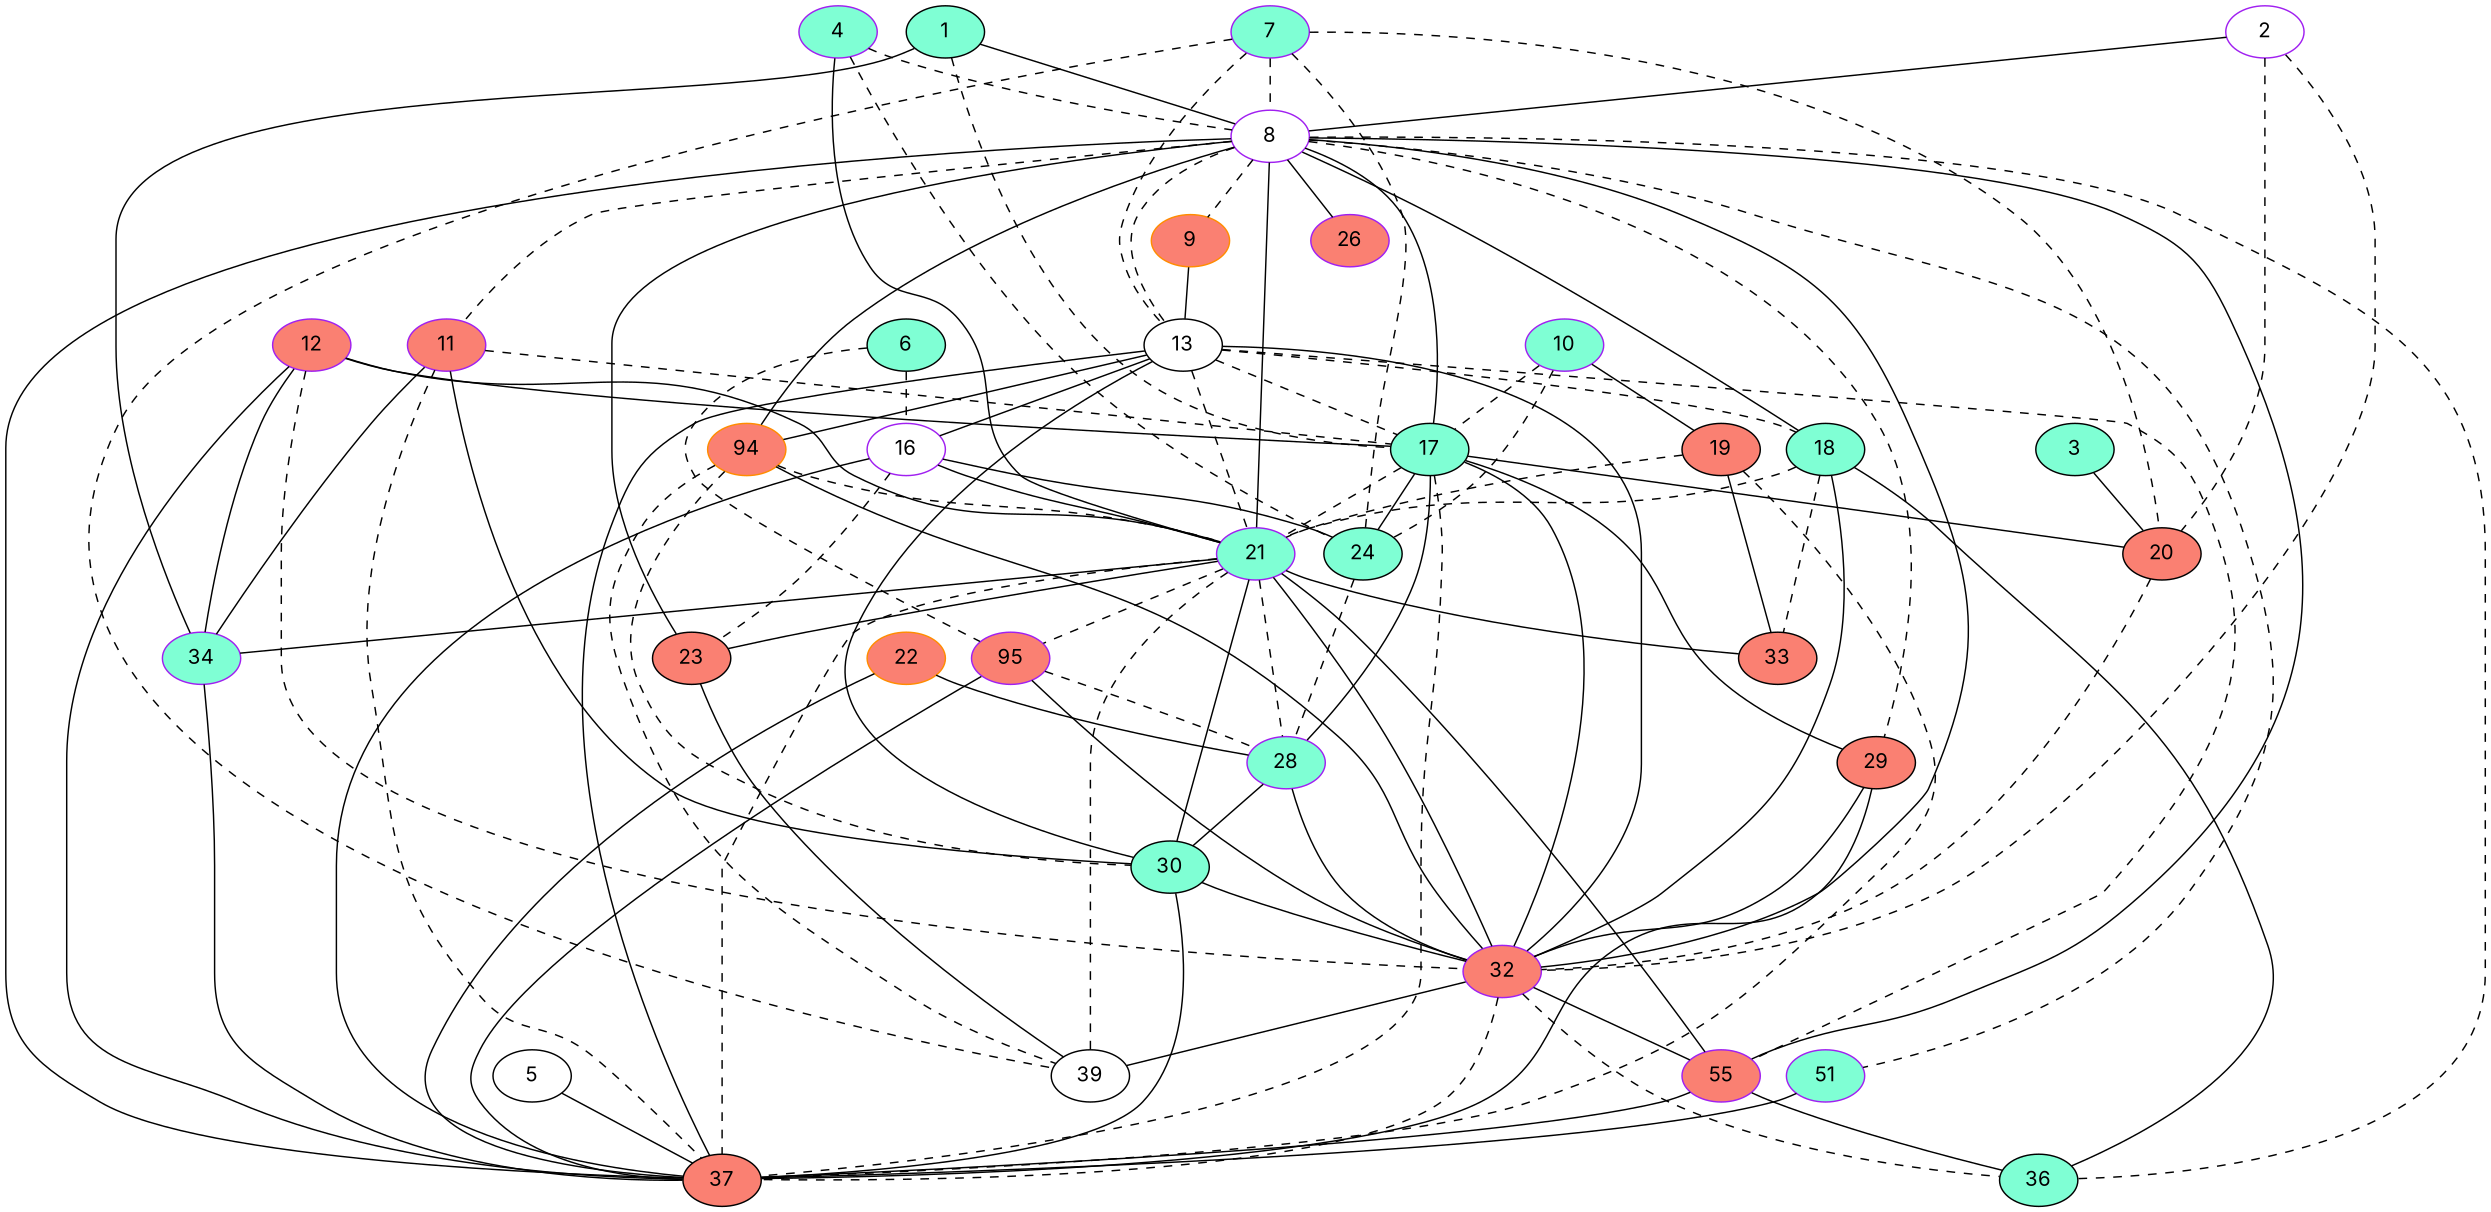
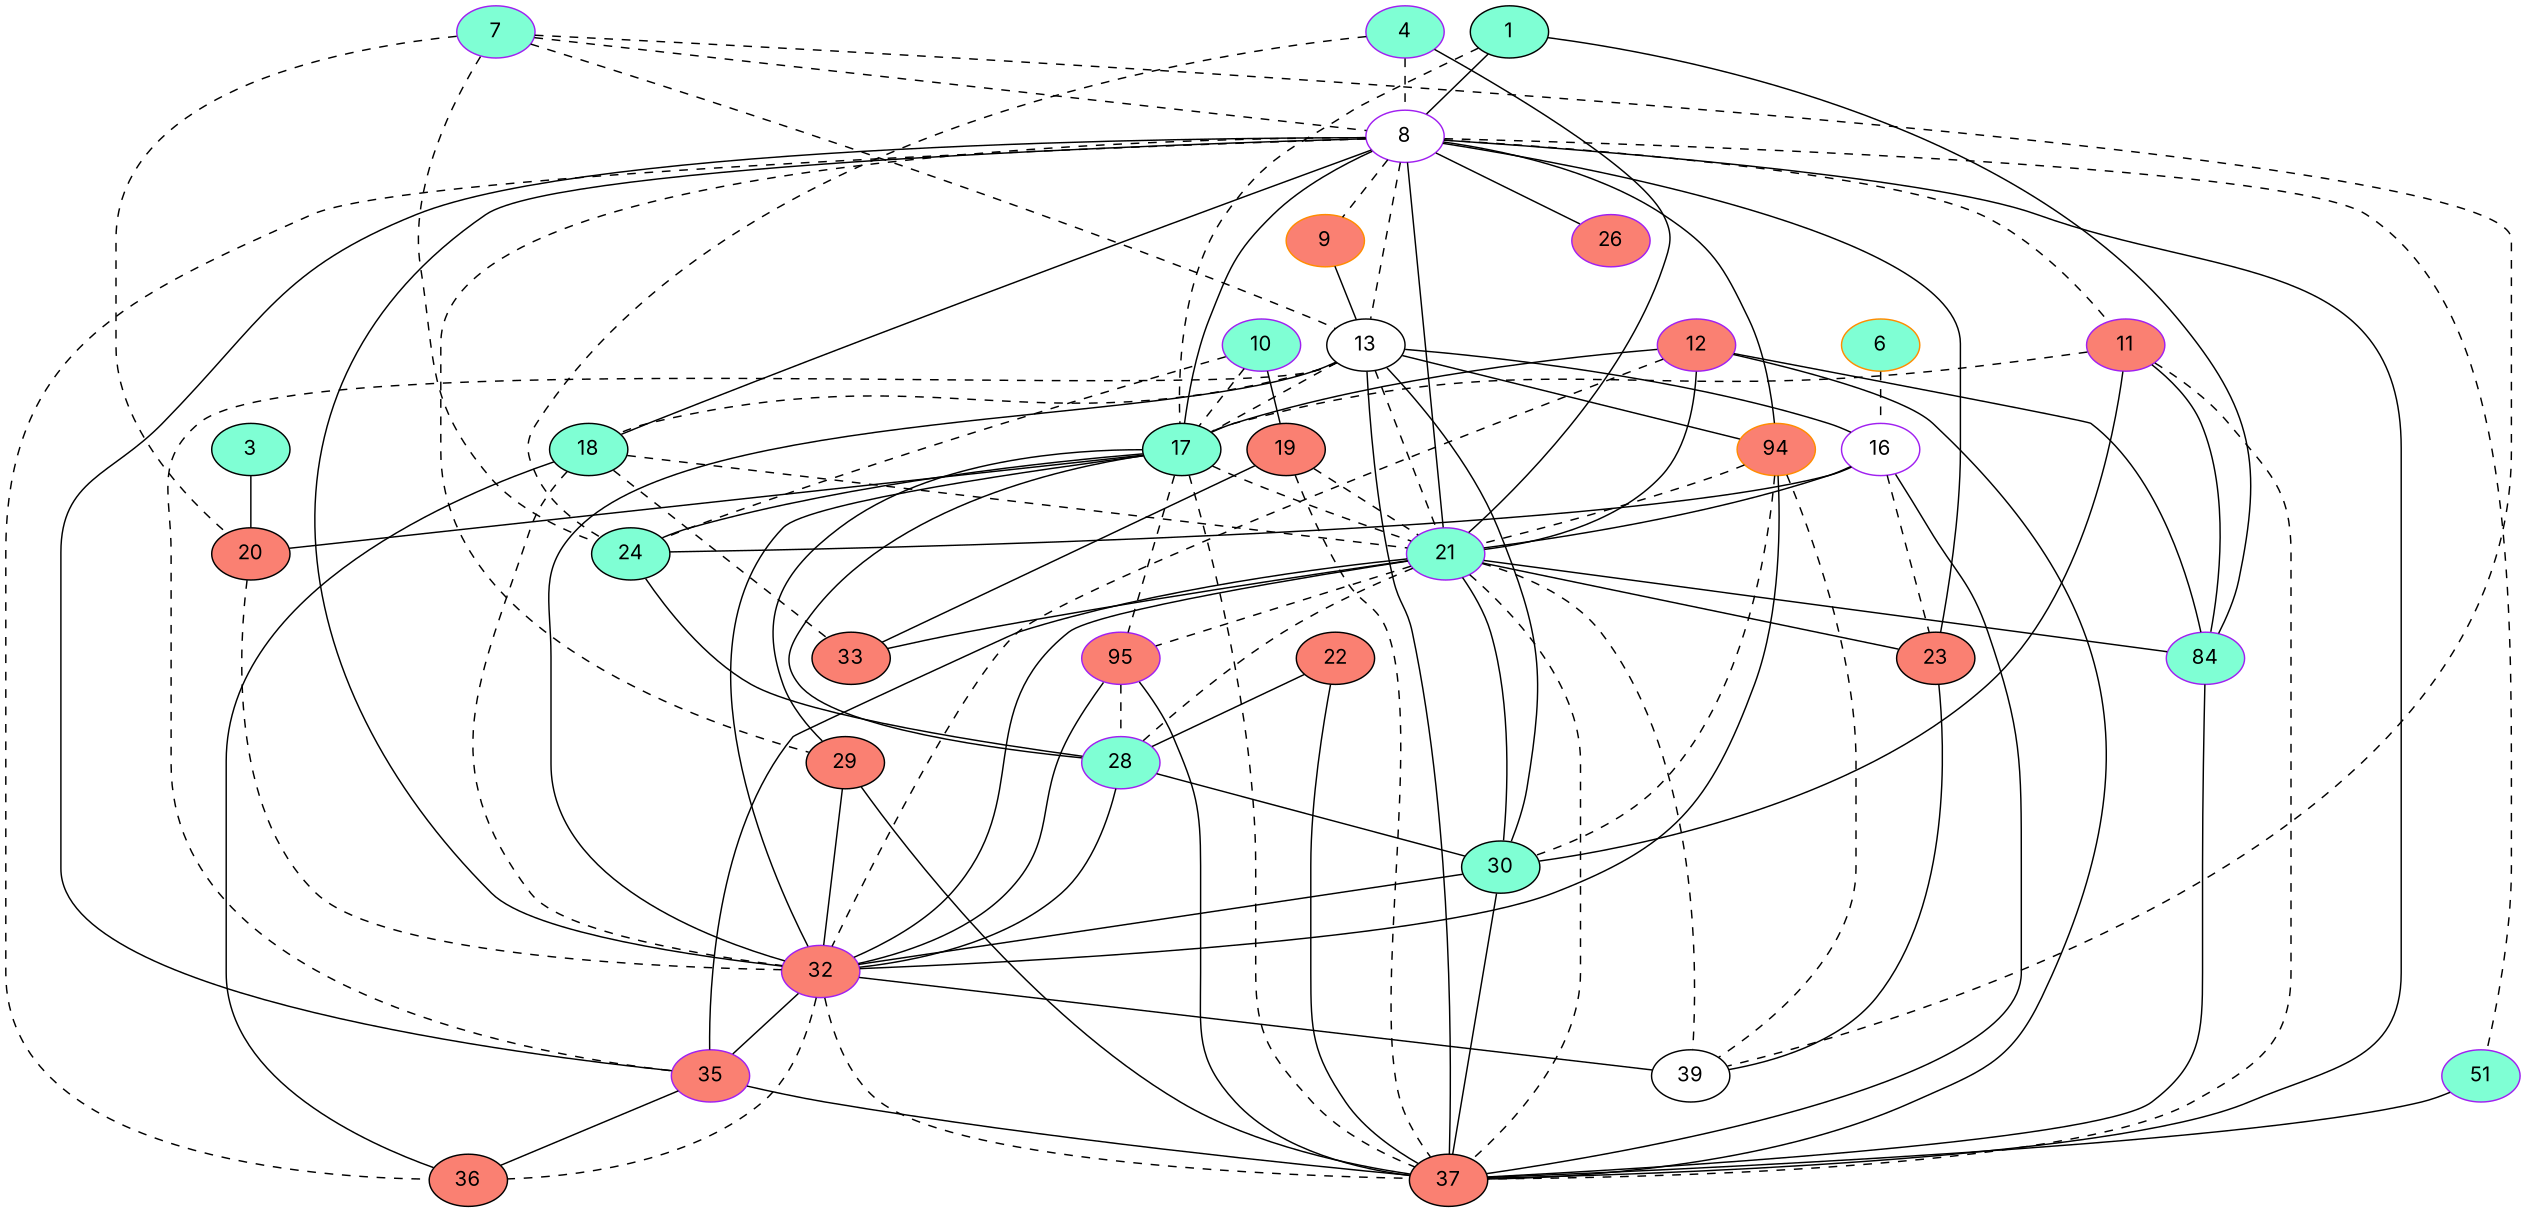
(2265, 32) -> none
(906, 345) -> (1881, 345)
(738, 509) -> (1151, 554)
(202, 658) -> (2205, 658)
(906, 658) -> (1335, 658)
(1323, 662) -> (805, 705)
(1786, 777) -> (485, 811)
(532, 1076) -> none
(1721, 1076) -> (711, 1076)
(2039, 1180) -> (468, 1180)
